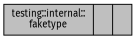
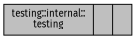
(49, 25) -> (49, 25)
